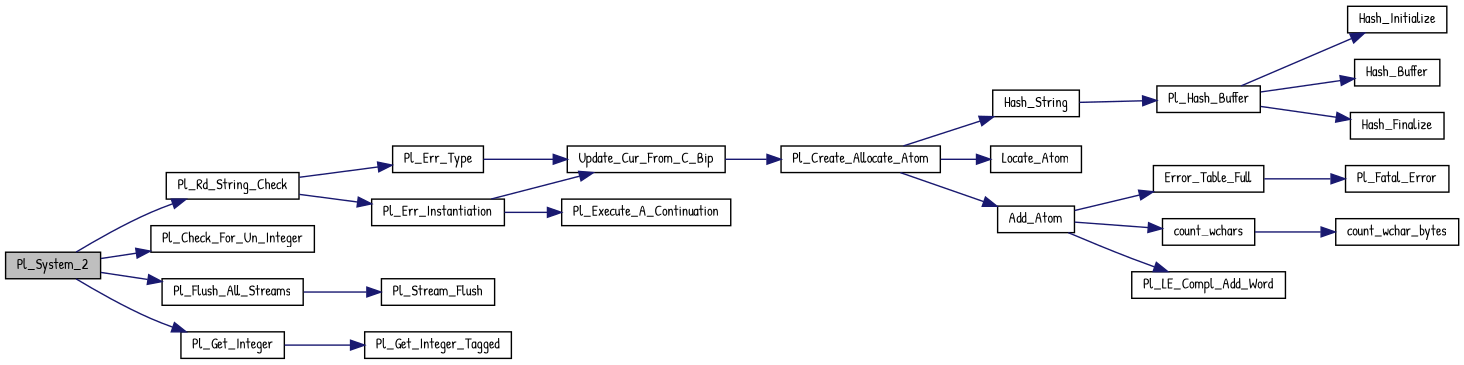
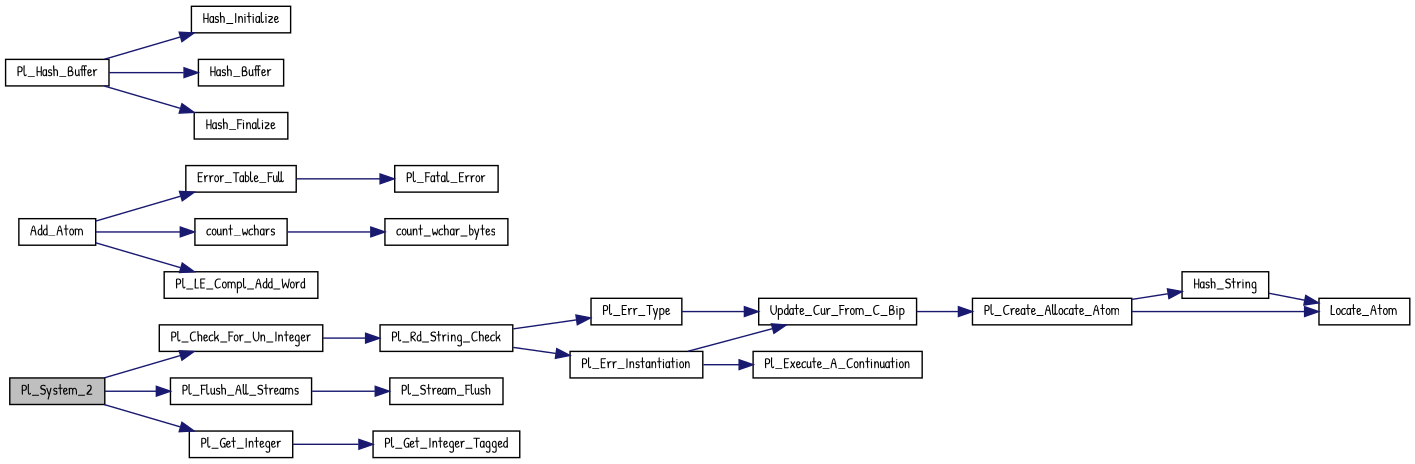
(1111, 102) -> (1287, 297)
(942, 187) -> none
(123, 226) -> (344, 338)
